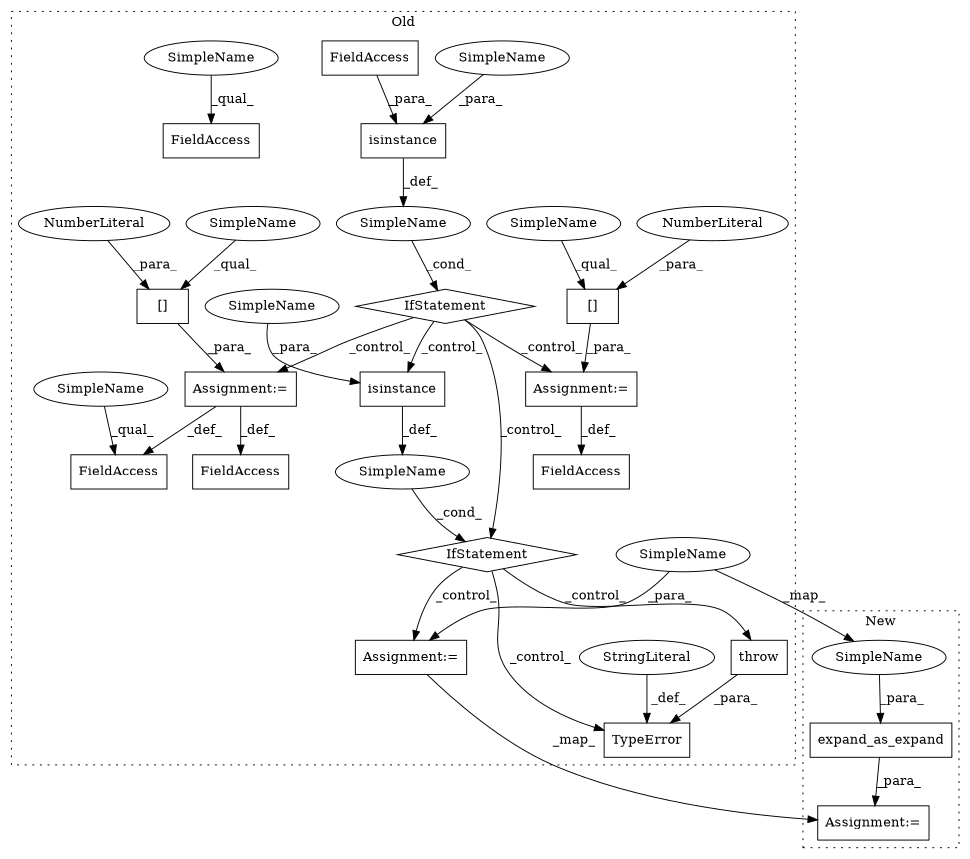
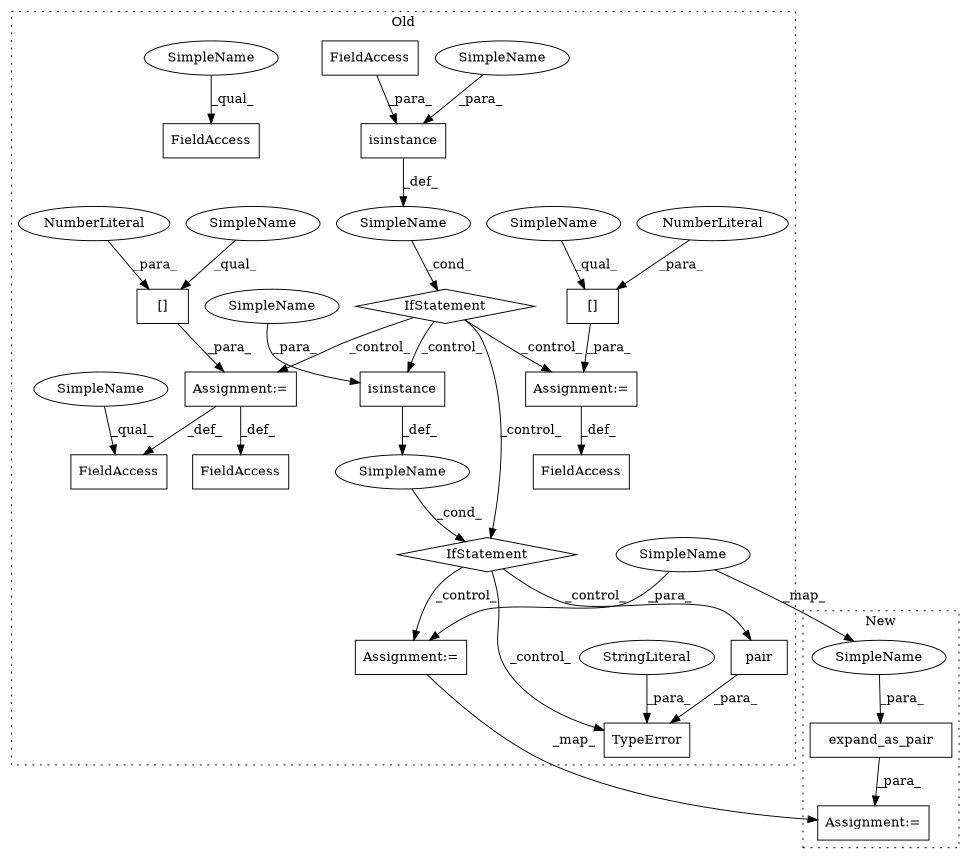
(759, 657) -> (759, 657)
(669, 699) -> (669, 699)
(881, 740) -> (881, 740)
